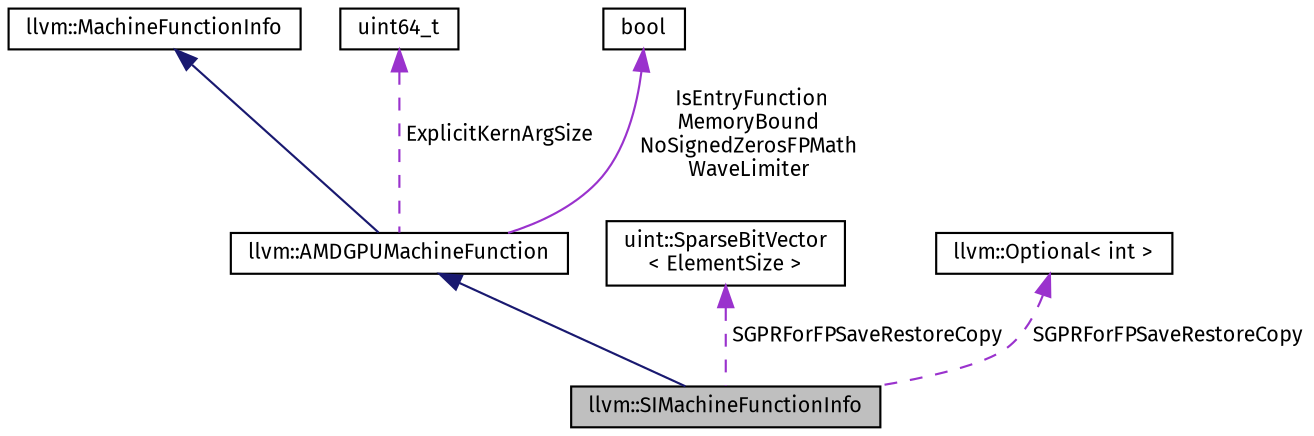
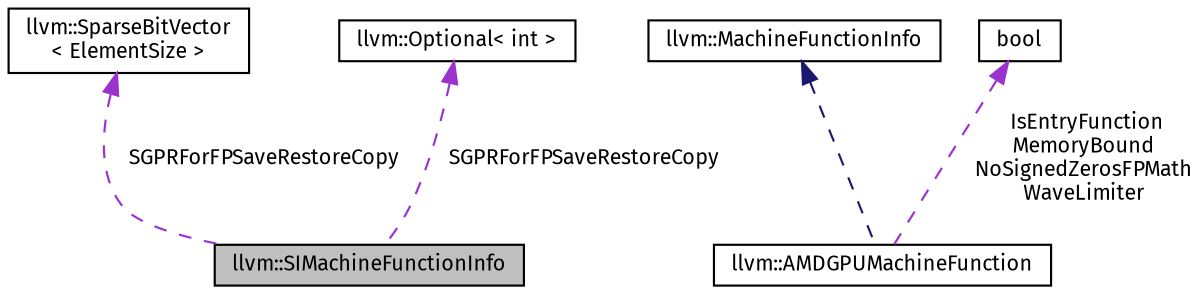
(399, 29) -> none
(285, 149) -> (842, 163)
(603, 175) -> (945, 162)
(726, 253) -> (129, 41)
(572, 335) -> none
